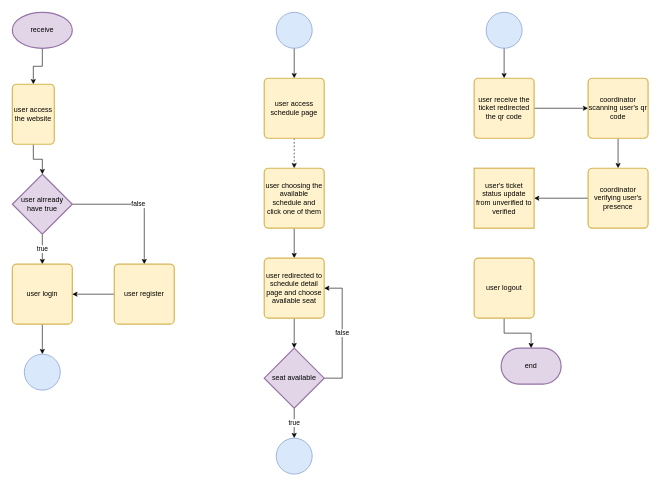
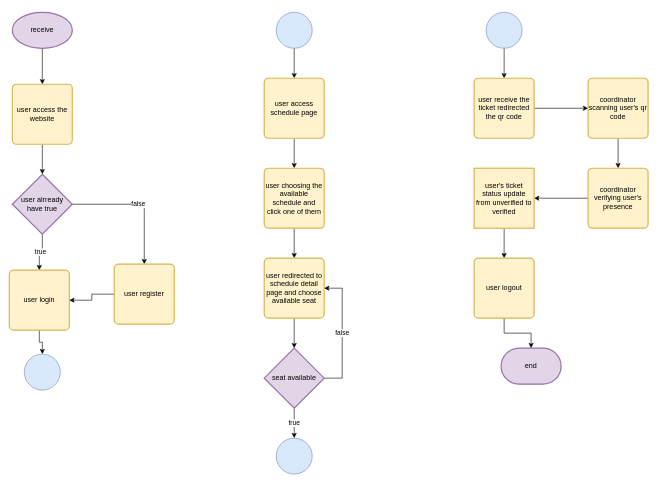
(33, 114) -> (42, 114)
(294, 151) -> (294, 151)
none -> (504, 252)
(42, 294) -> (39, 300)
